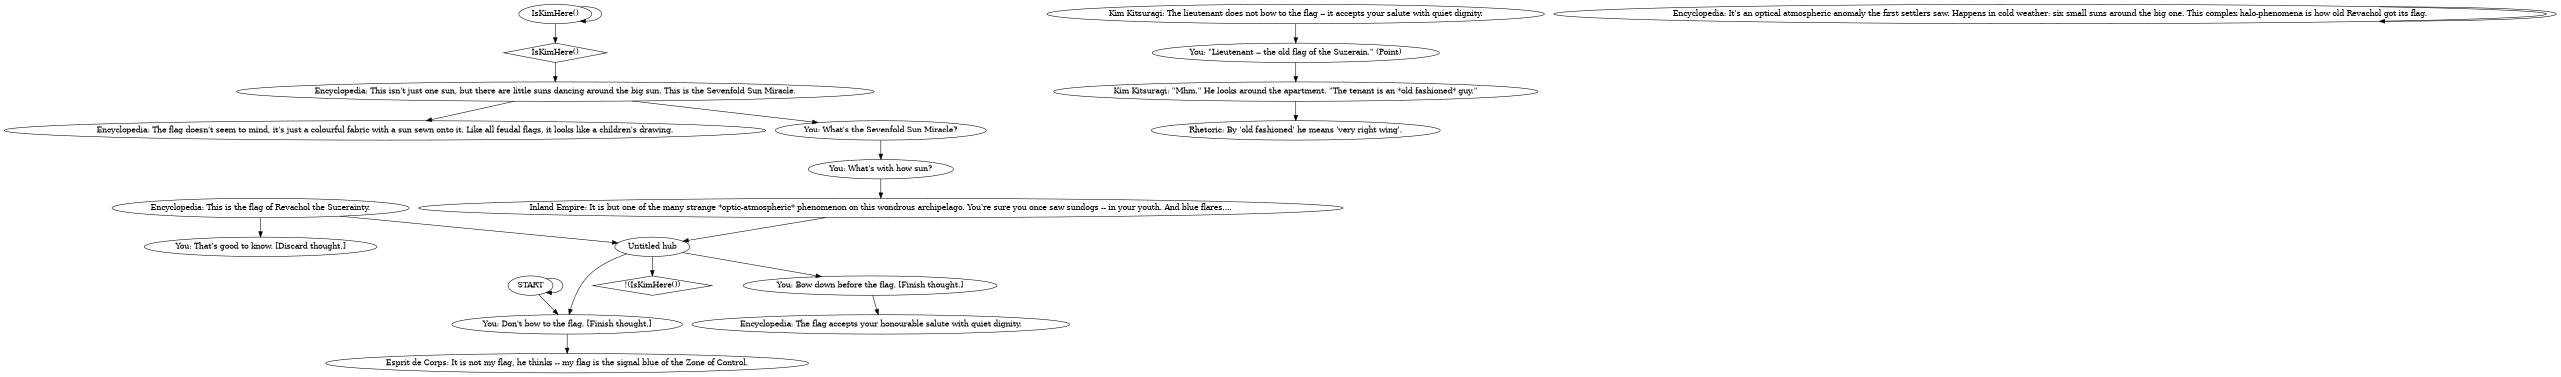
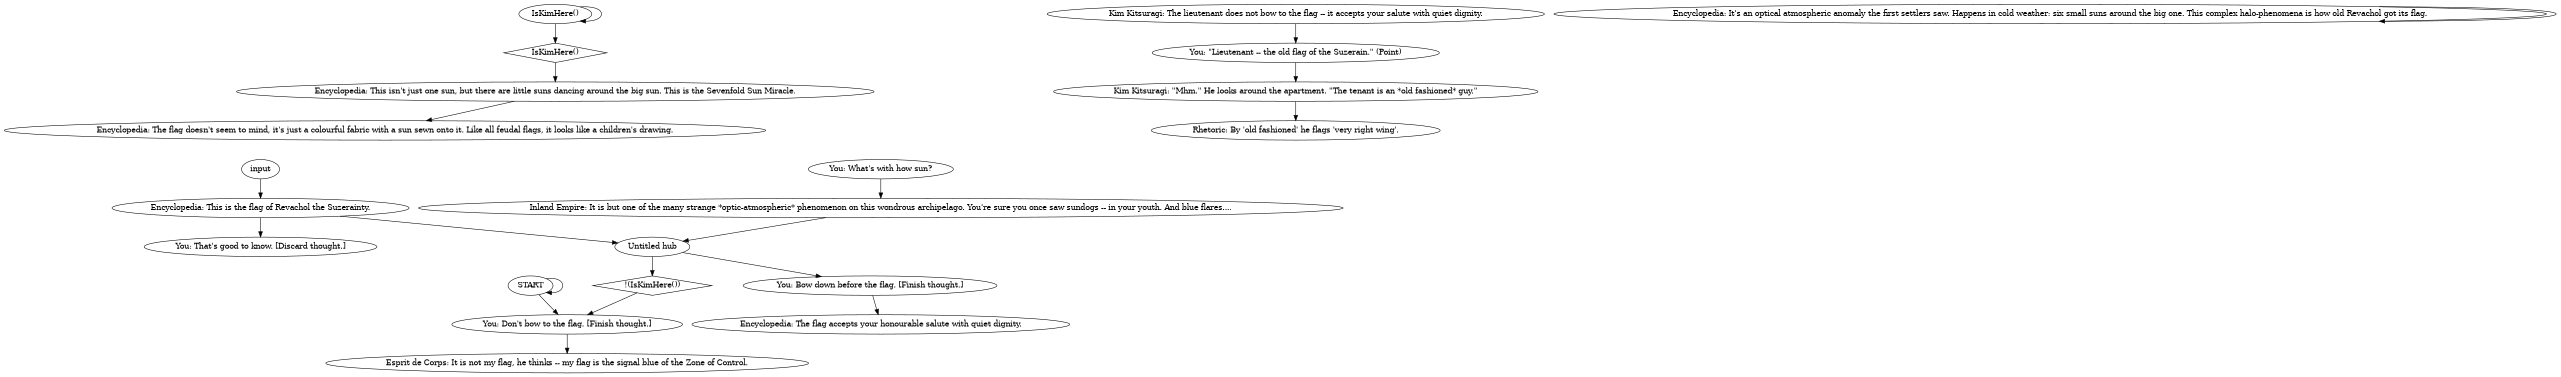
(881, 130) -> none
(1296, 130) -> (1296, 130)
none -> (261, 169)
(591, 274) -> (615, 303)
